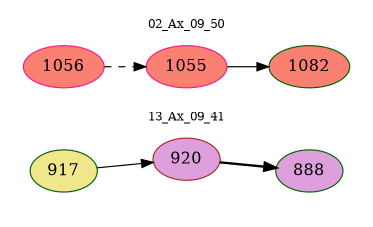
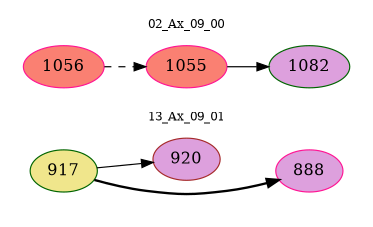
(187, 25) -> (187, 25)
(309, 67) -> (309, 67)
(187, 118) -> (187, 118)
(242, 164) -> (181, 194)
(309, 171) -> (309, 171)
